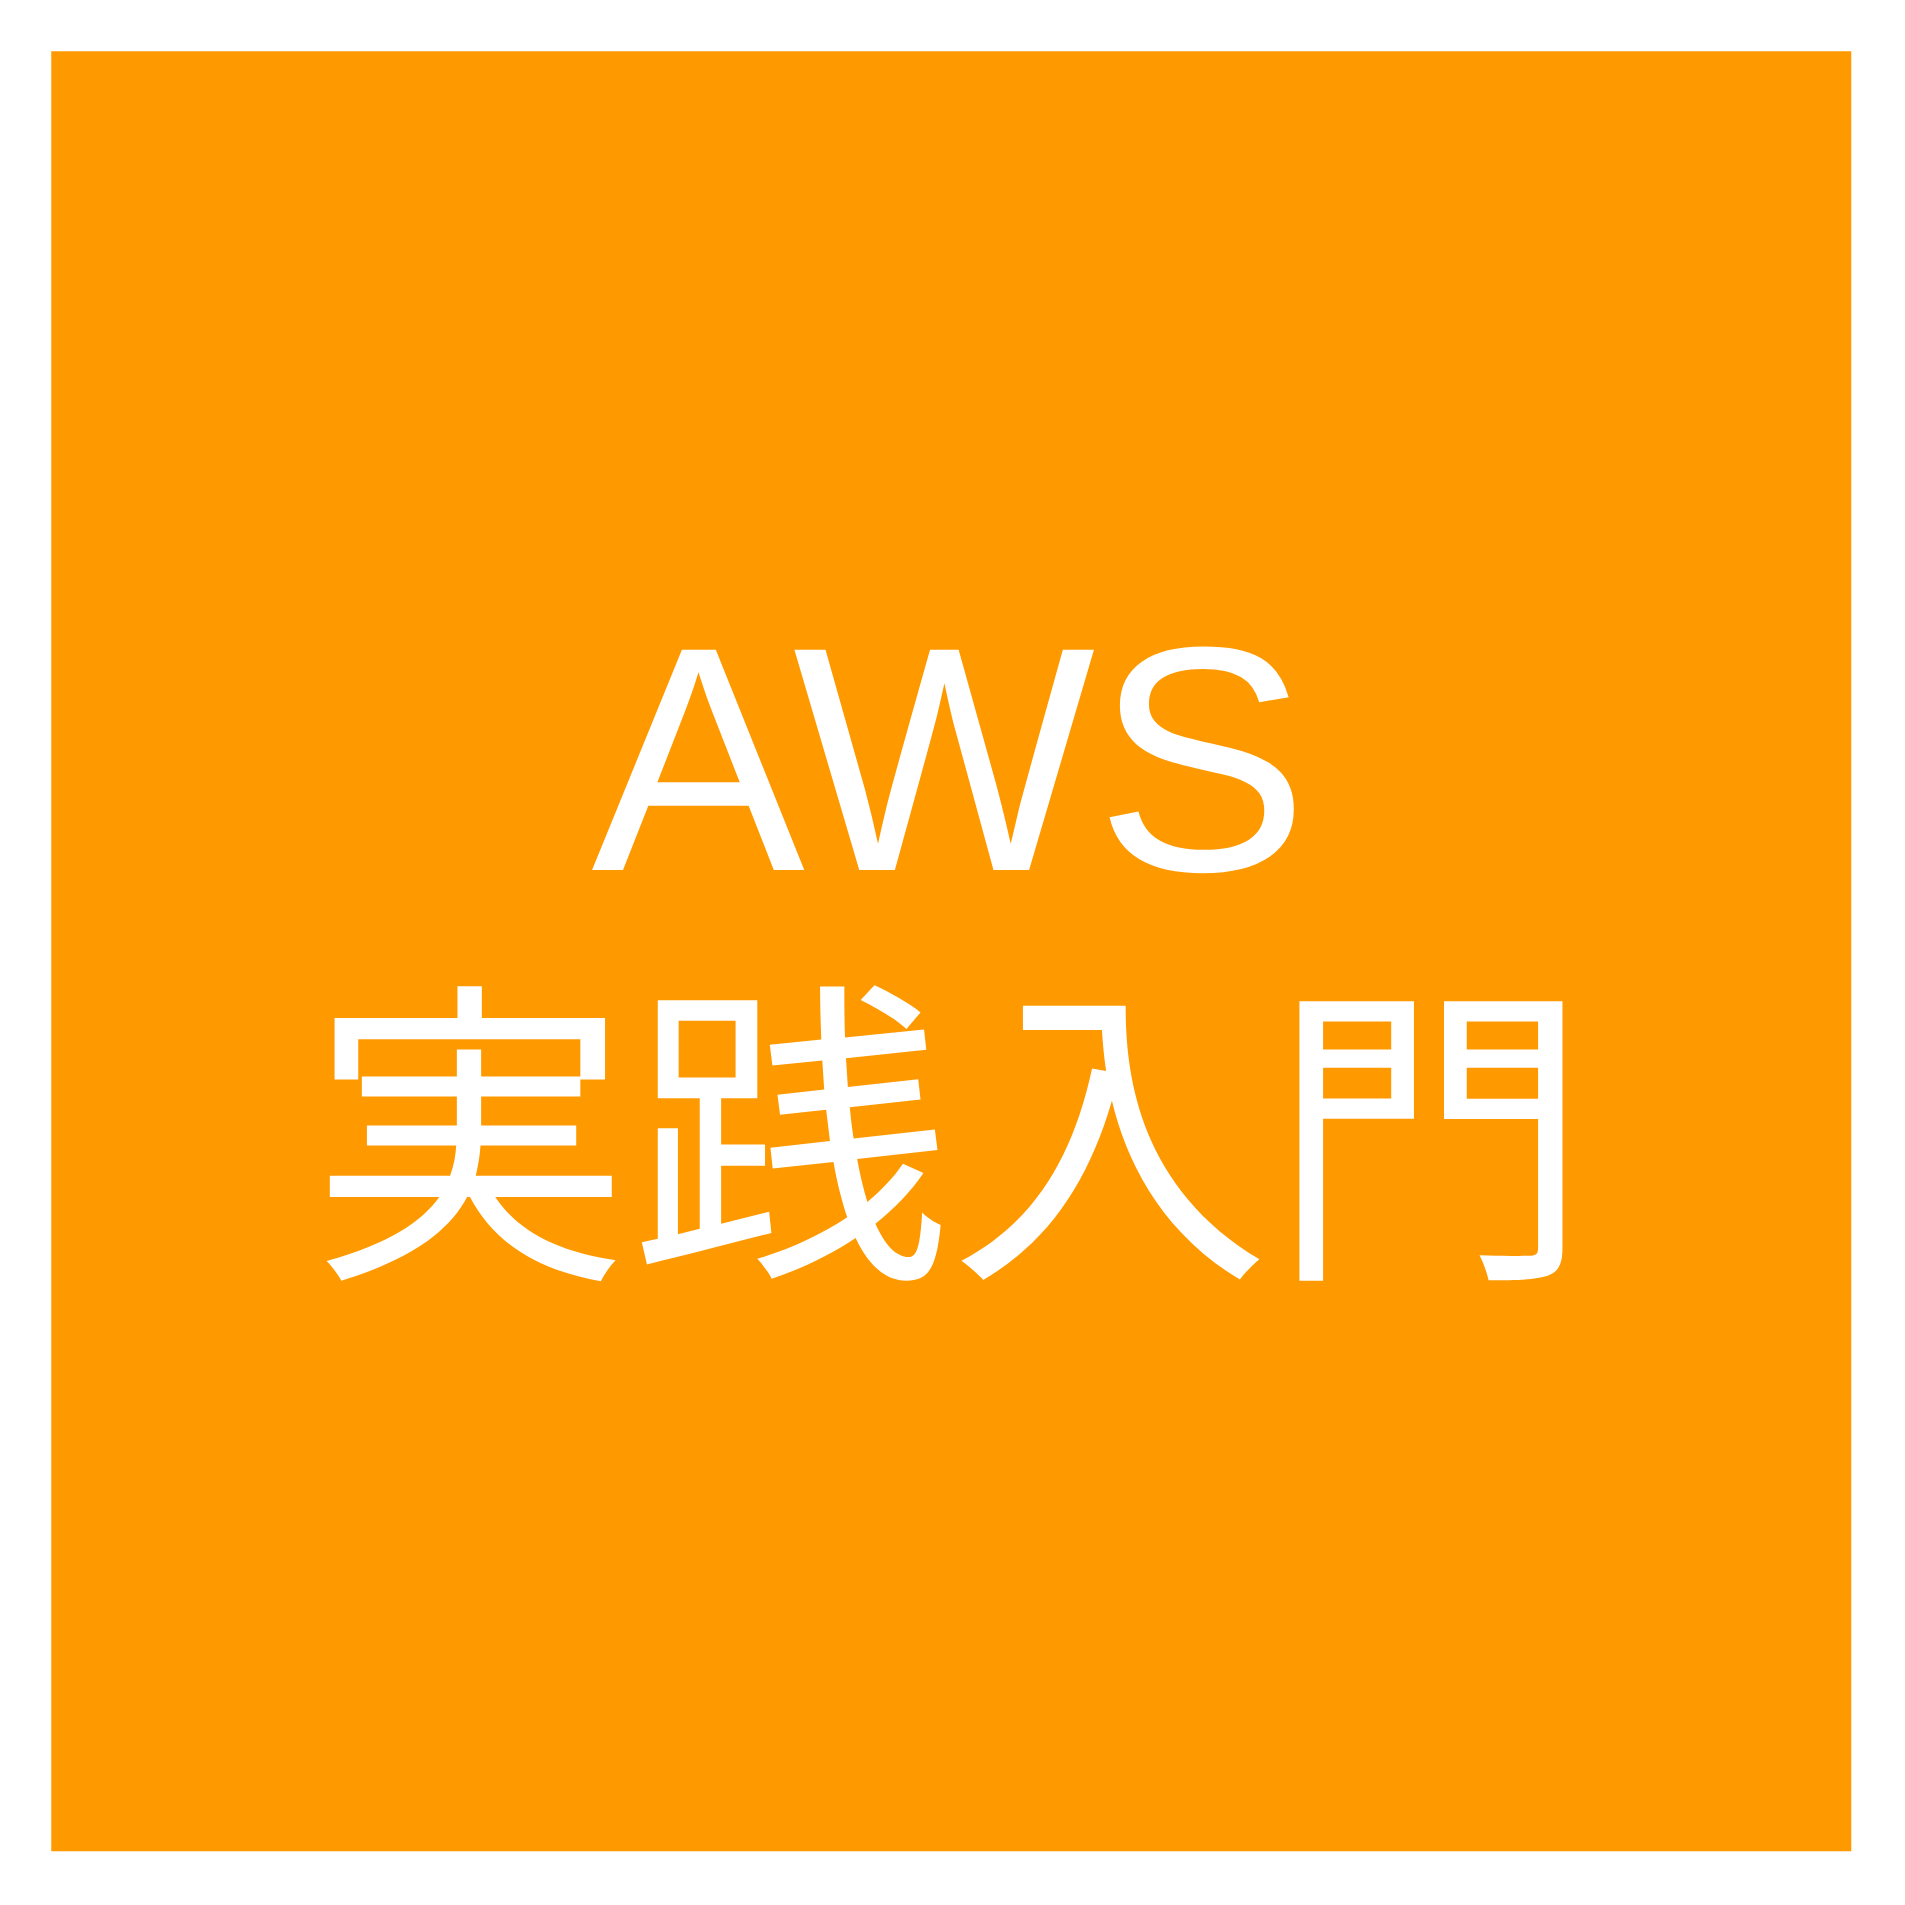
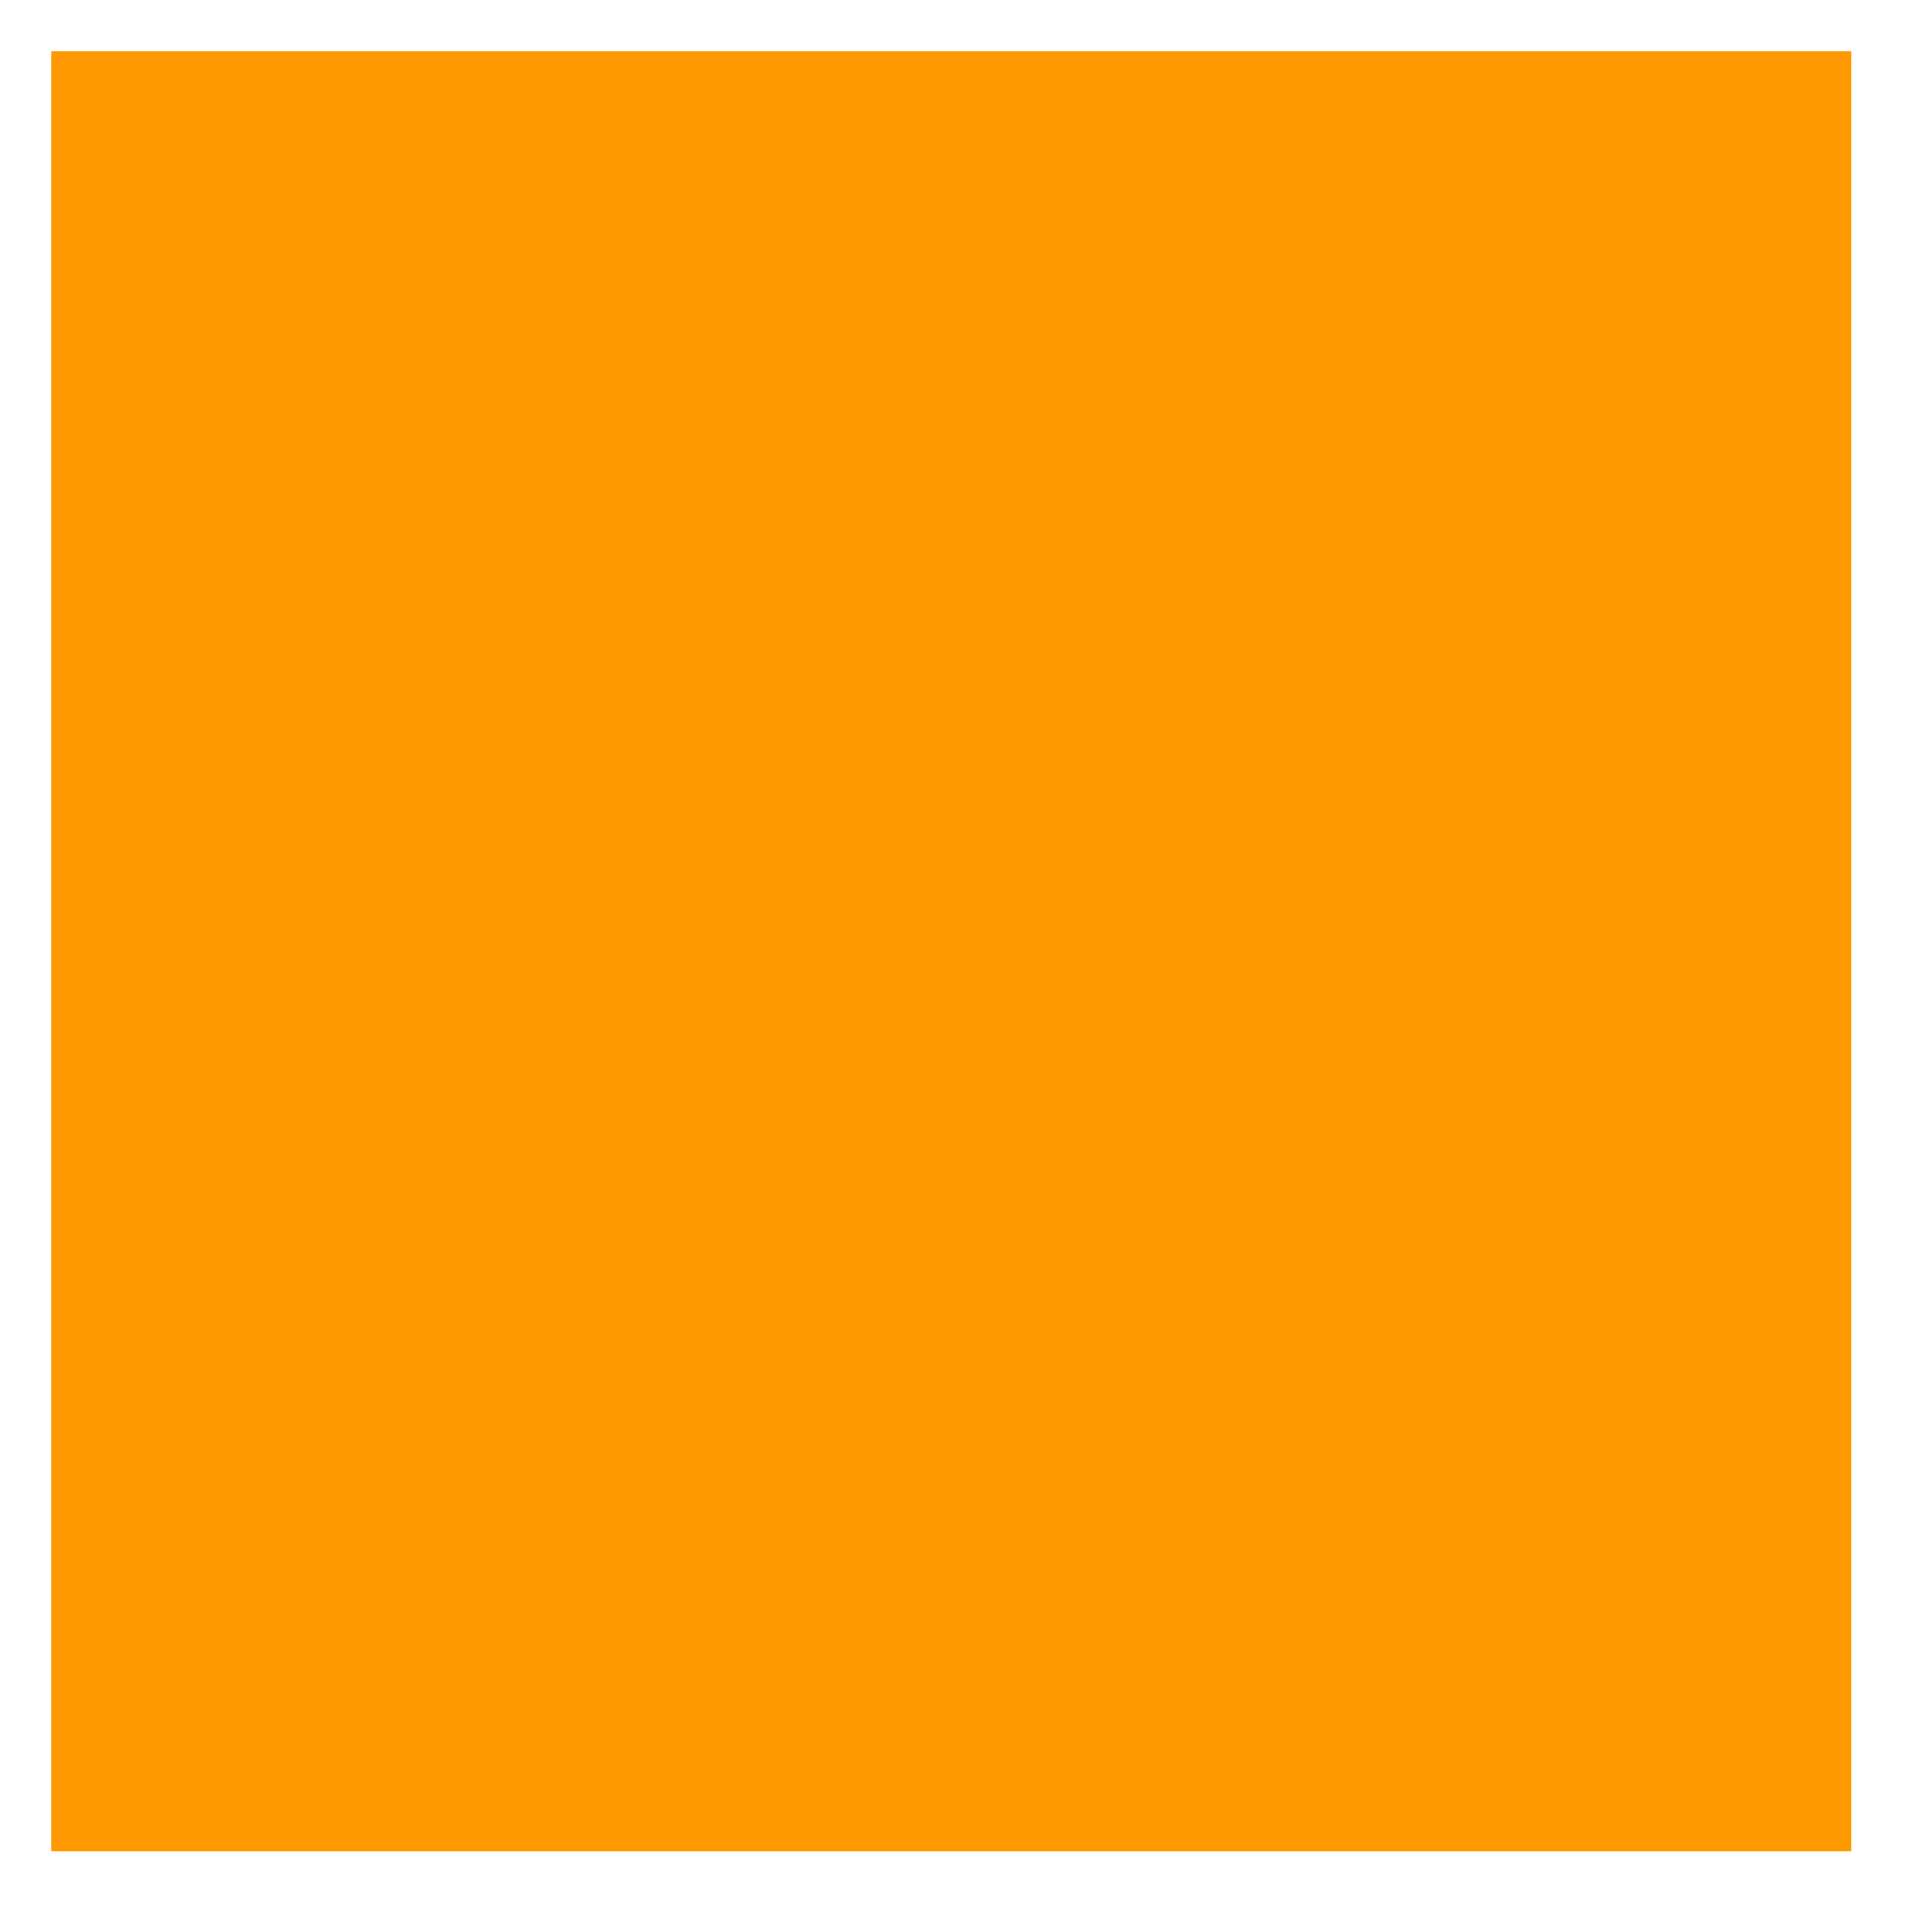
(951, 951) -> none
